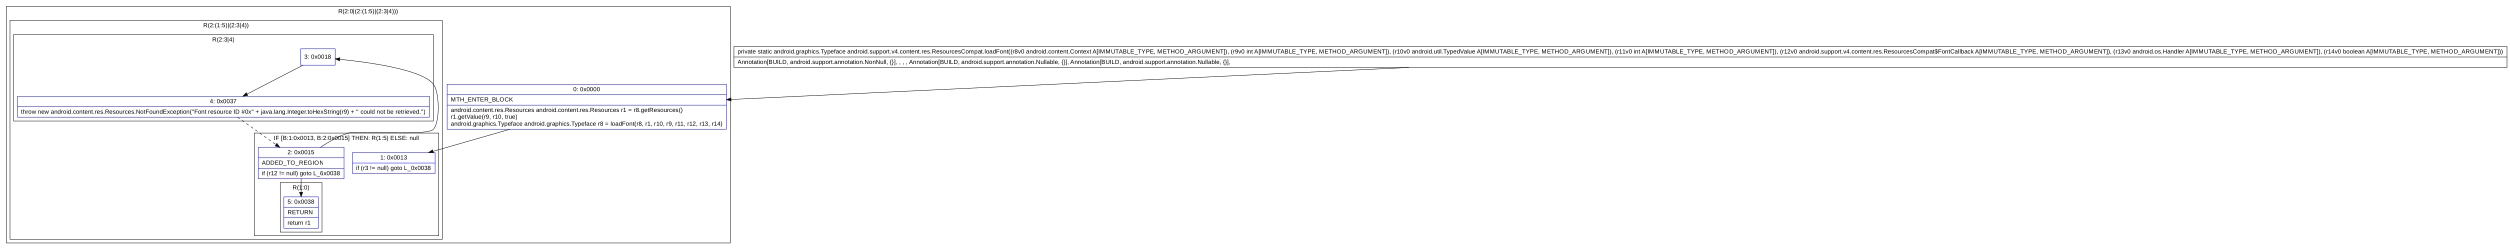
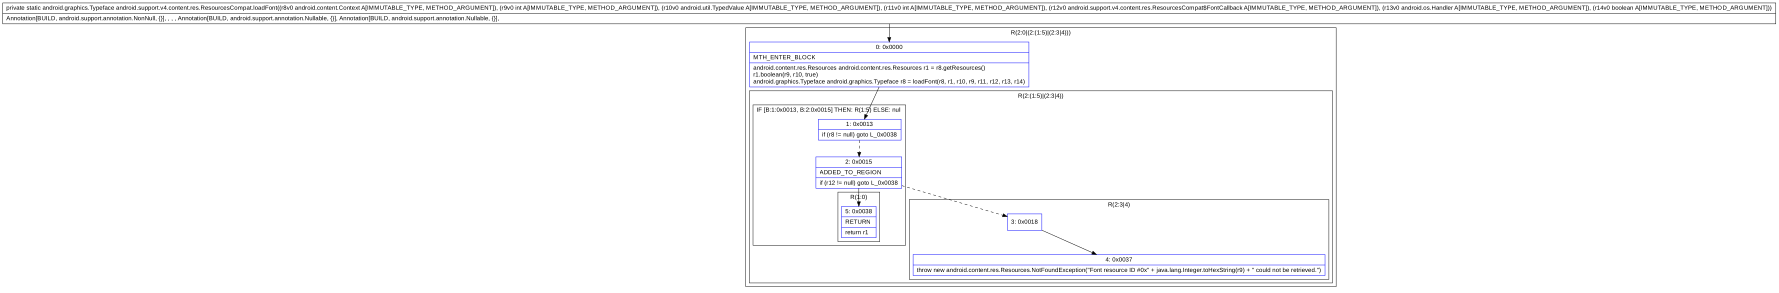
(438, 116) -> (960, 203)
(484, 117) -> (786, 75)
(256, 130) -> (859, 146)
(394, 168) -> (860, 135)
(301, 173) -> (859, 183)
